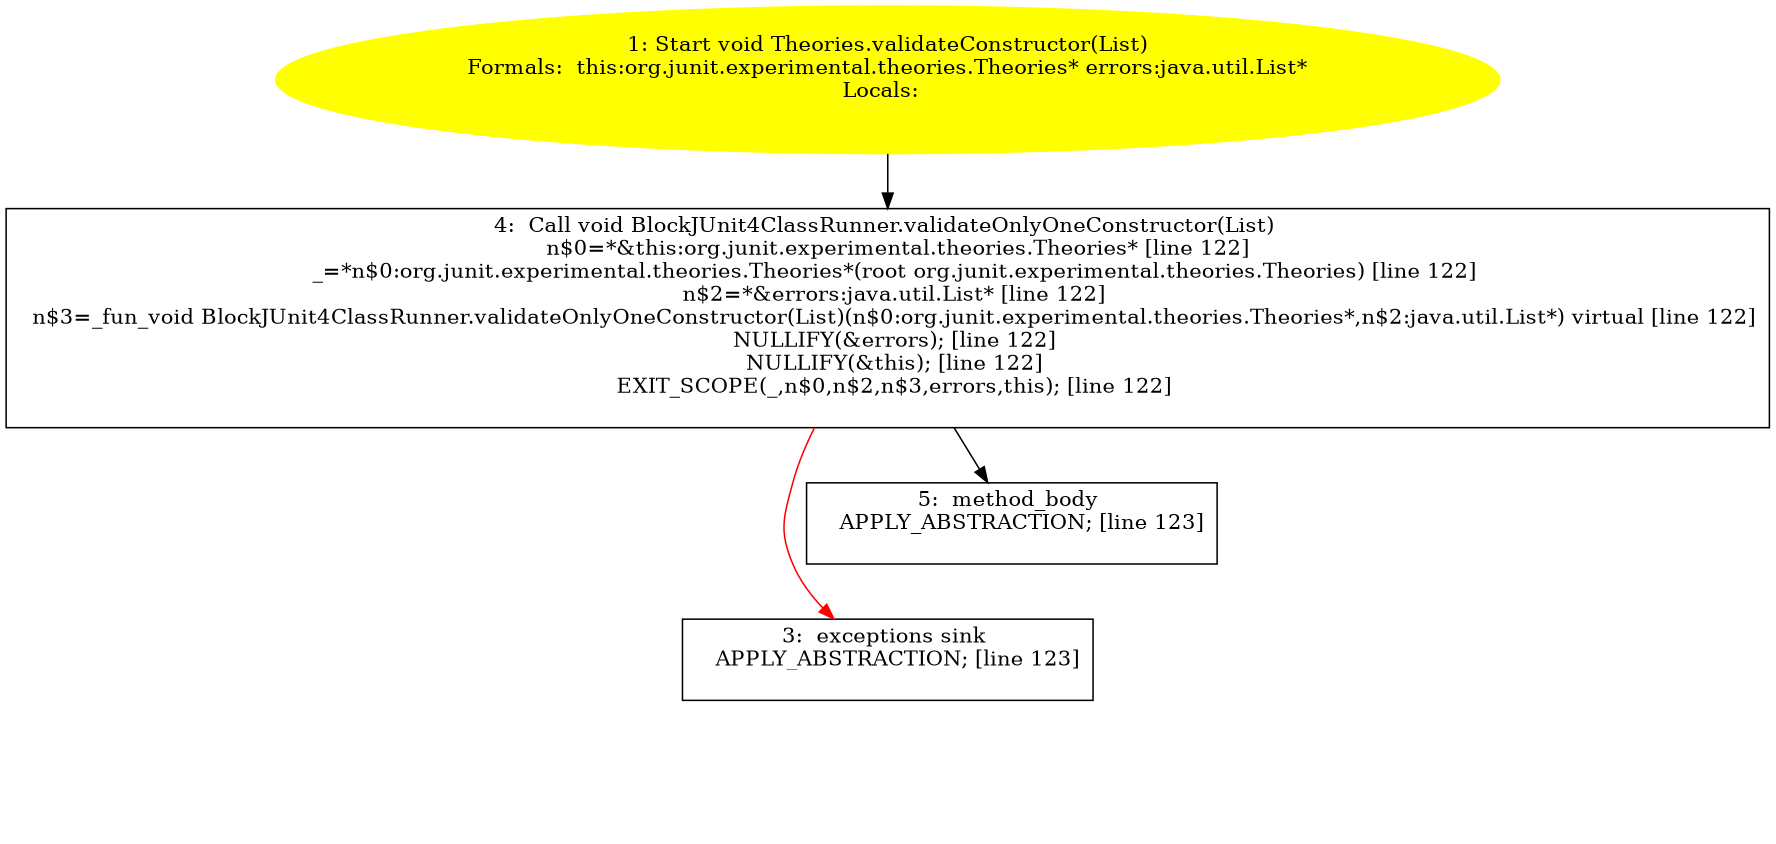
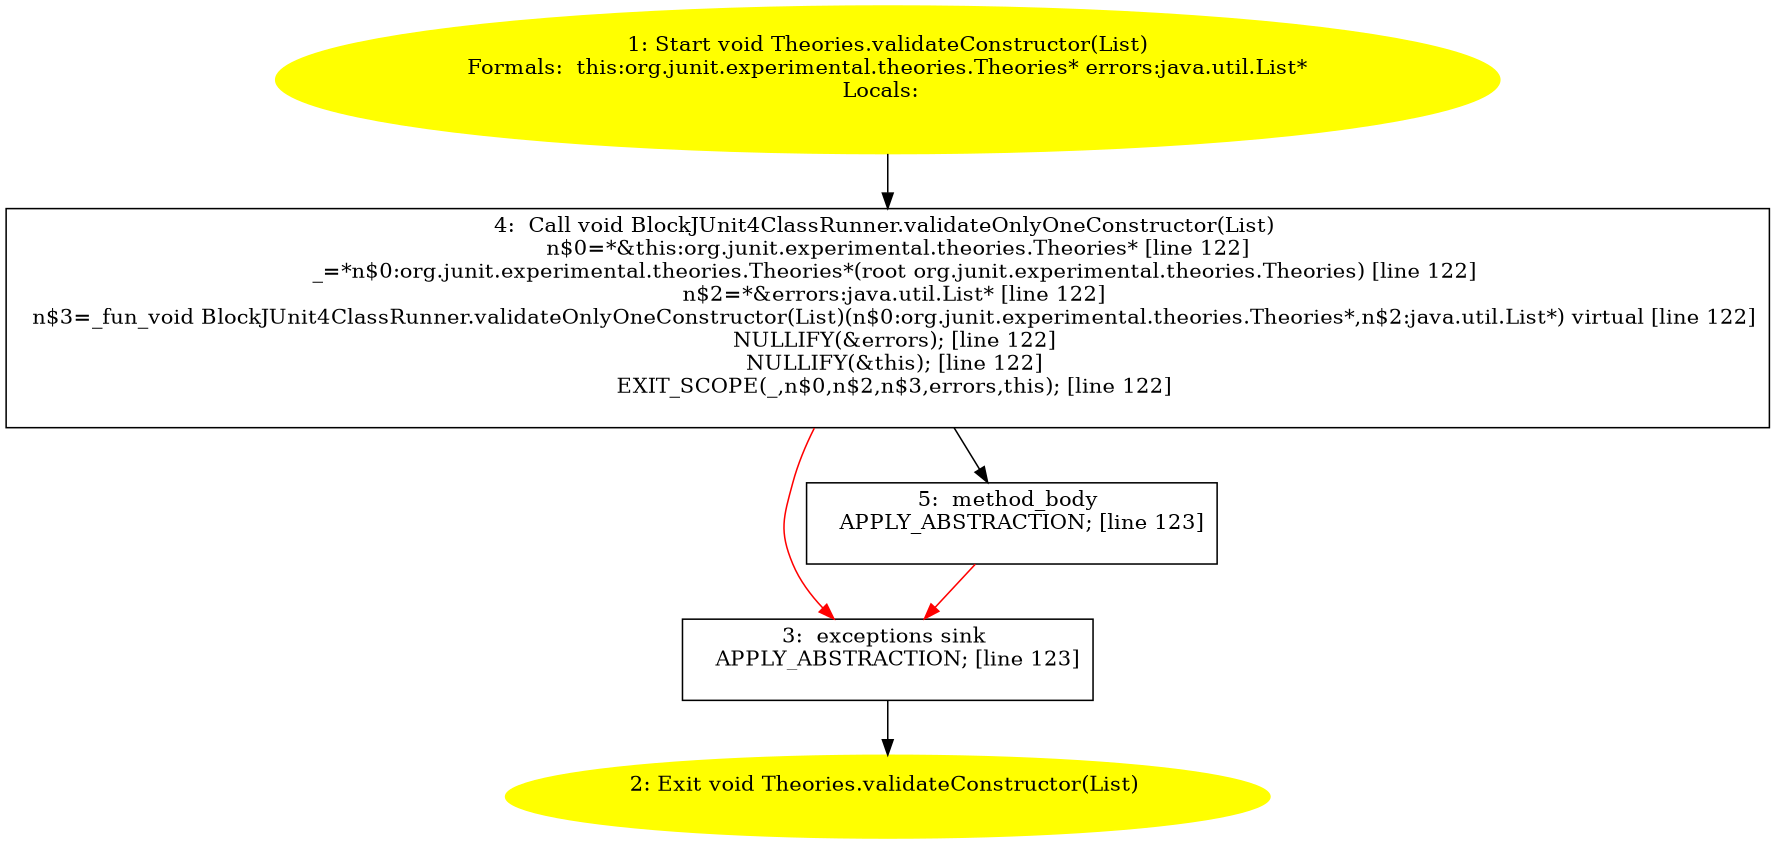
none -> (955, 586)
none -> (888, 797)
